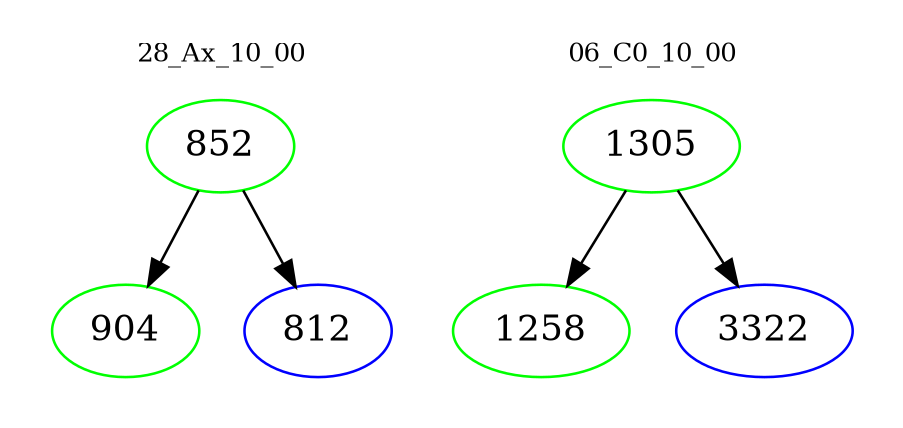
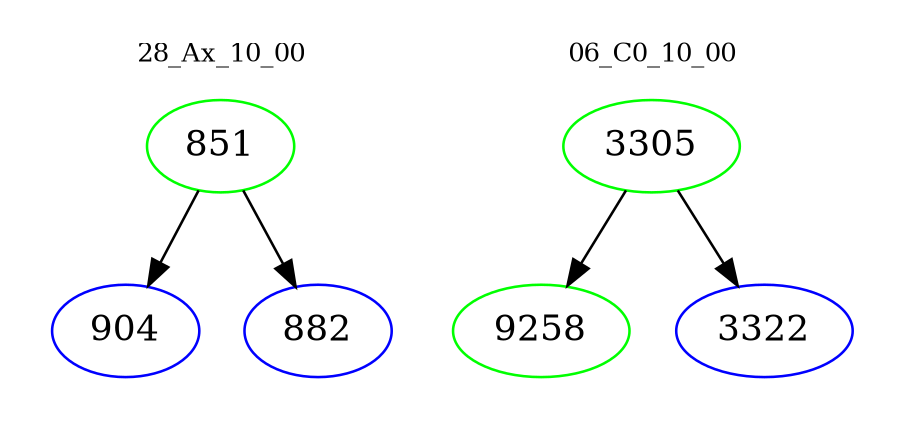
(221, 146) -> (221, 146)
(652, 146) -> (652, 146)
(126, 331) -> (126, 331)
(318, 331) -> (318, 331)
(541, 331) -> (541, 331)
